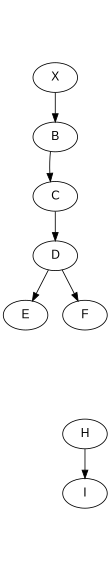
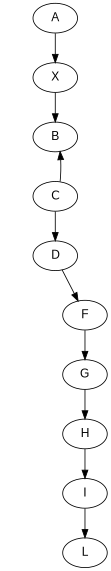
none -> (55, 18)
(50, 162) -> (61, 171)
(26, 315) -> none
none -> (85, 375)
none -> (85, 553)
